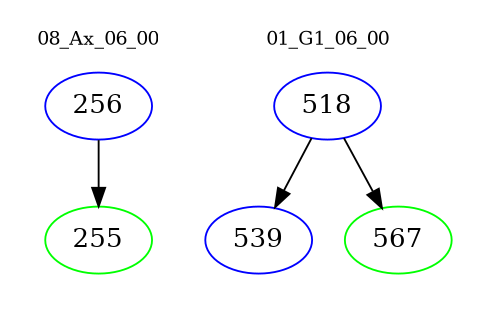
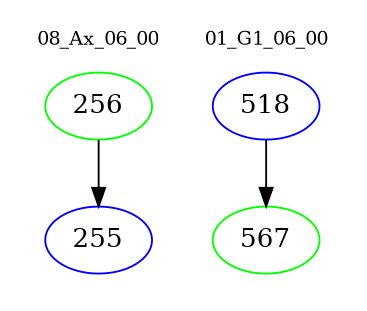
(99, 106) -> (99, 106)
(99, 240) -> (99, 240)
(259, 240) -> none
